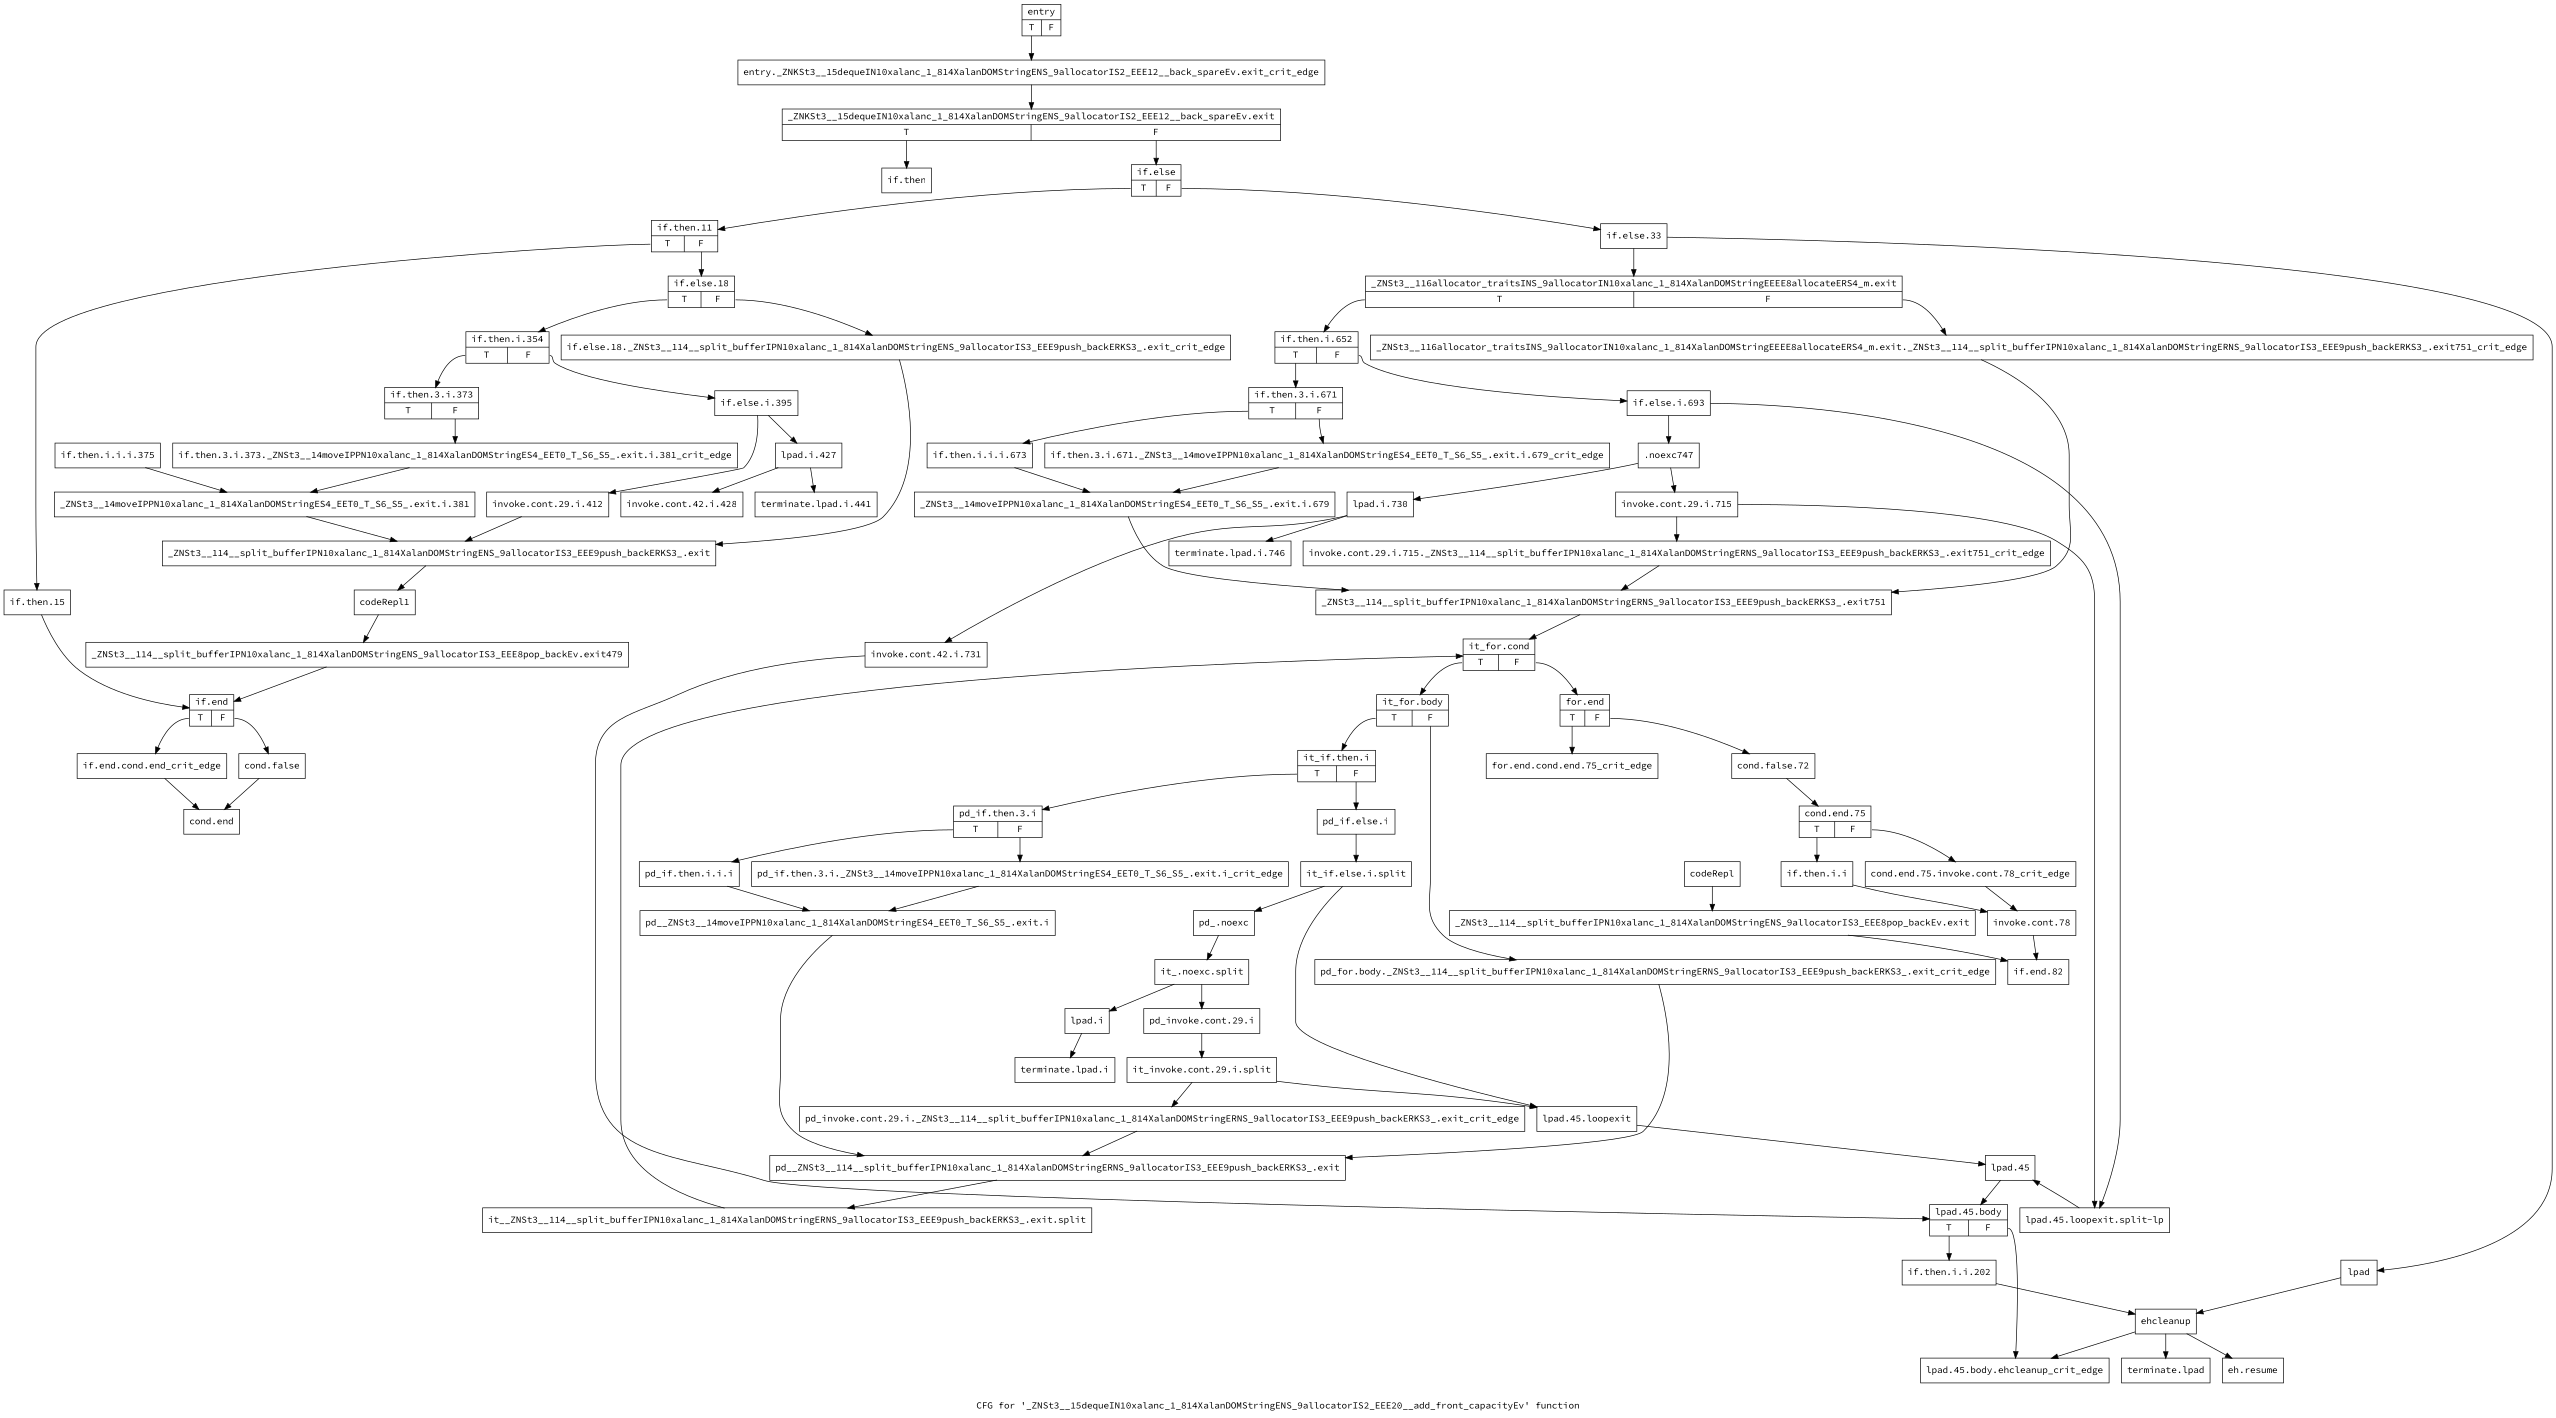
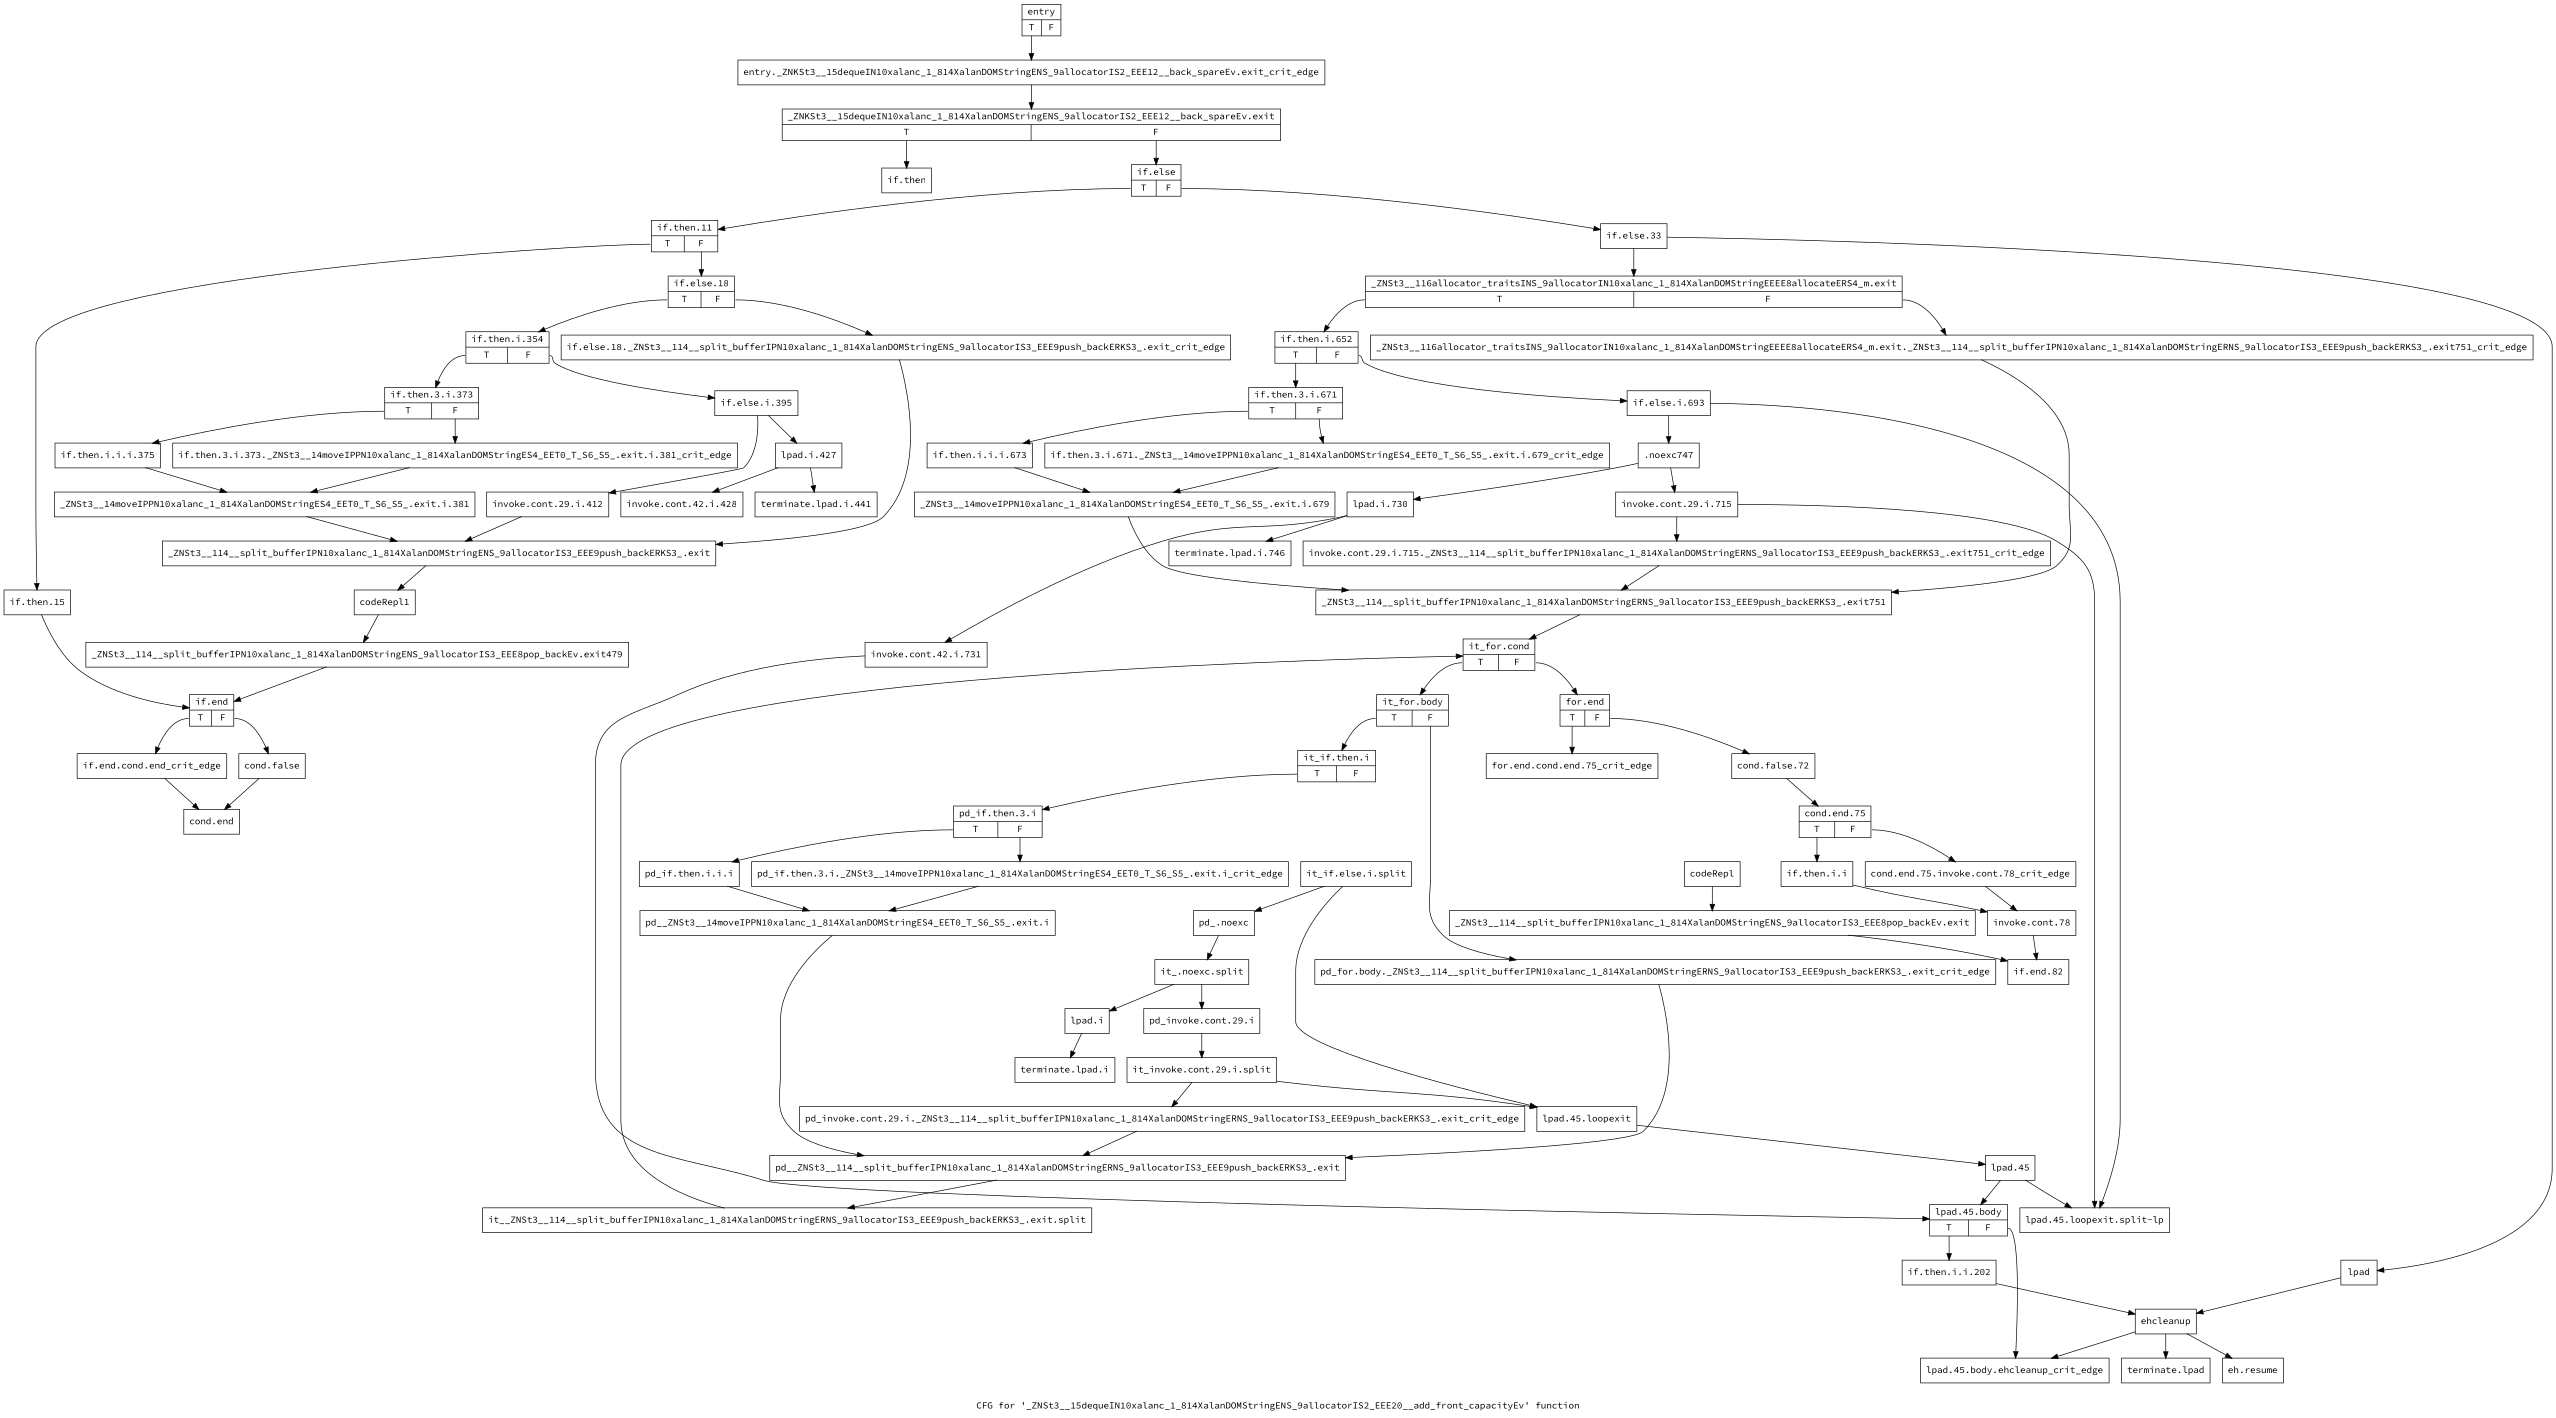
none -> (271, 421)
(1356, 822) -> none
(2059, 1195) -> (2045, 1193)
